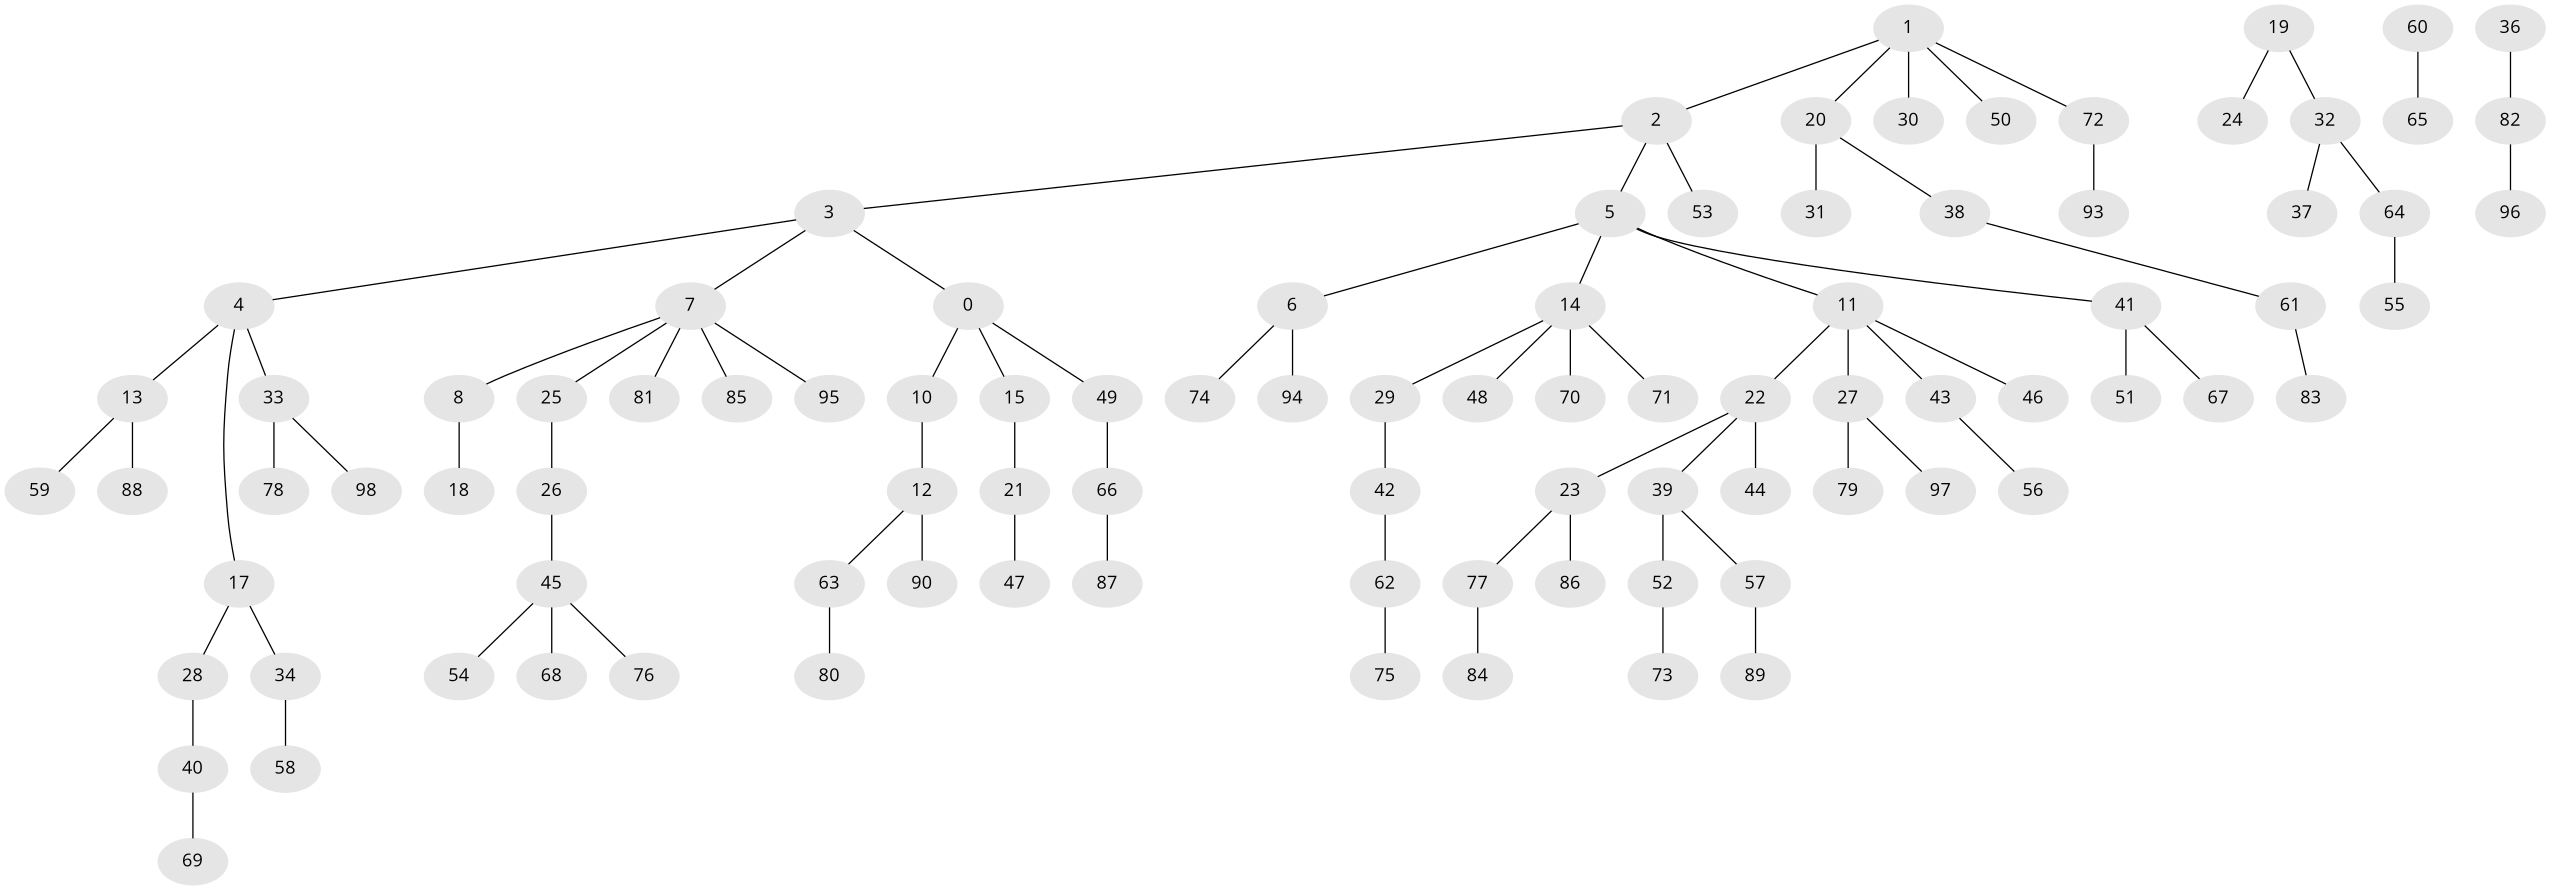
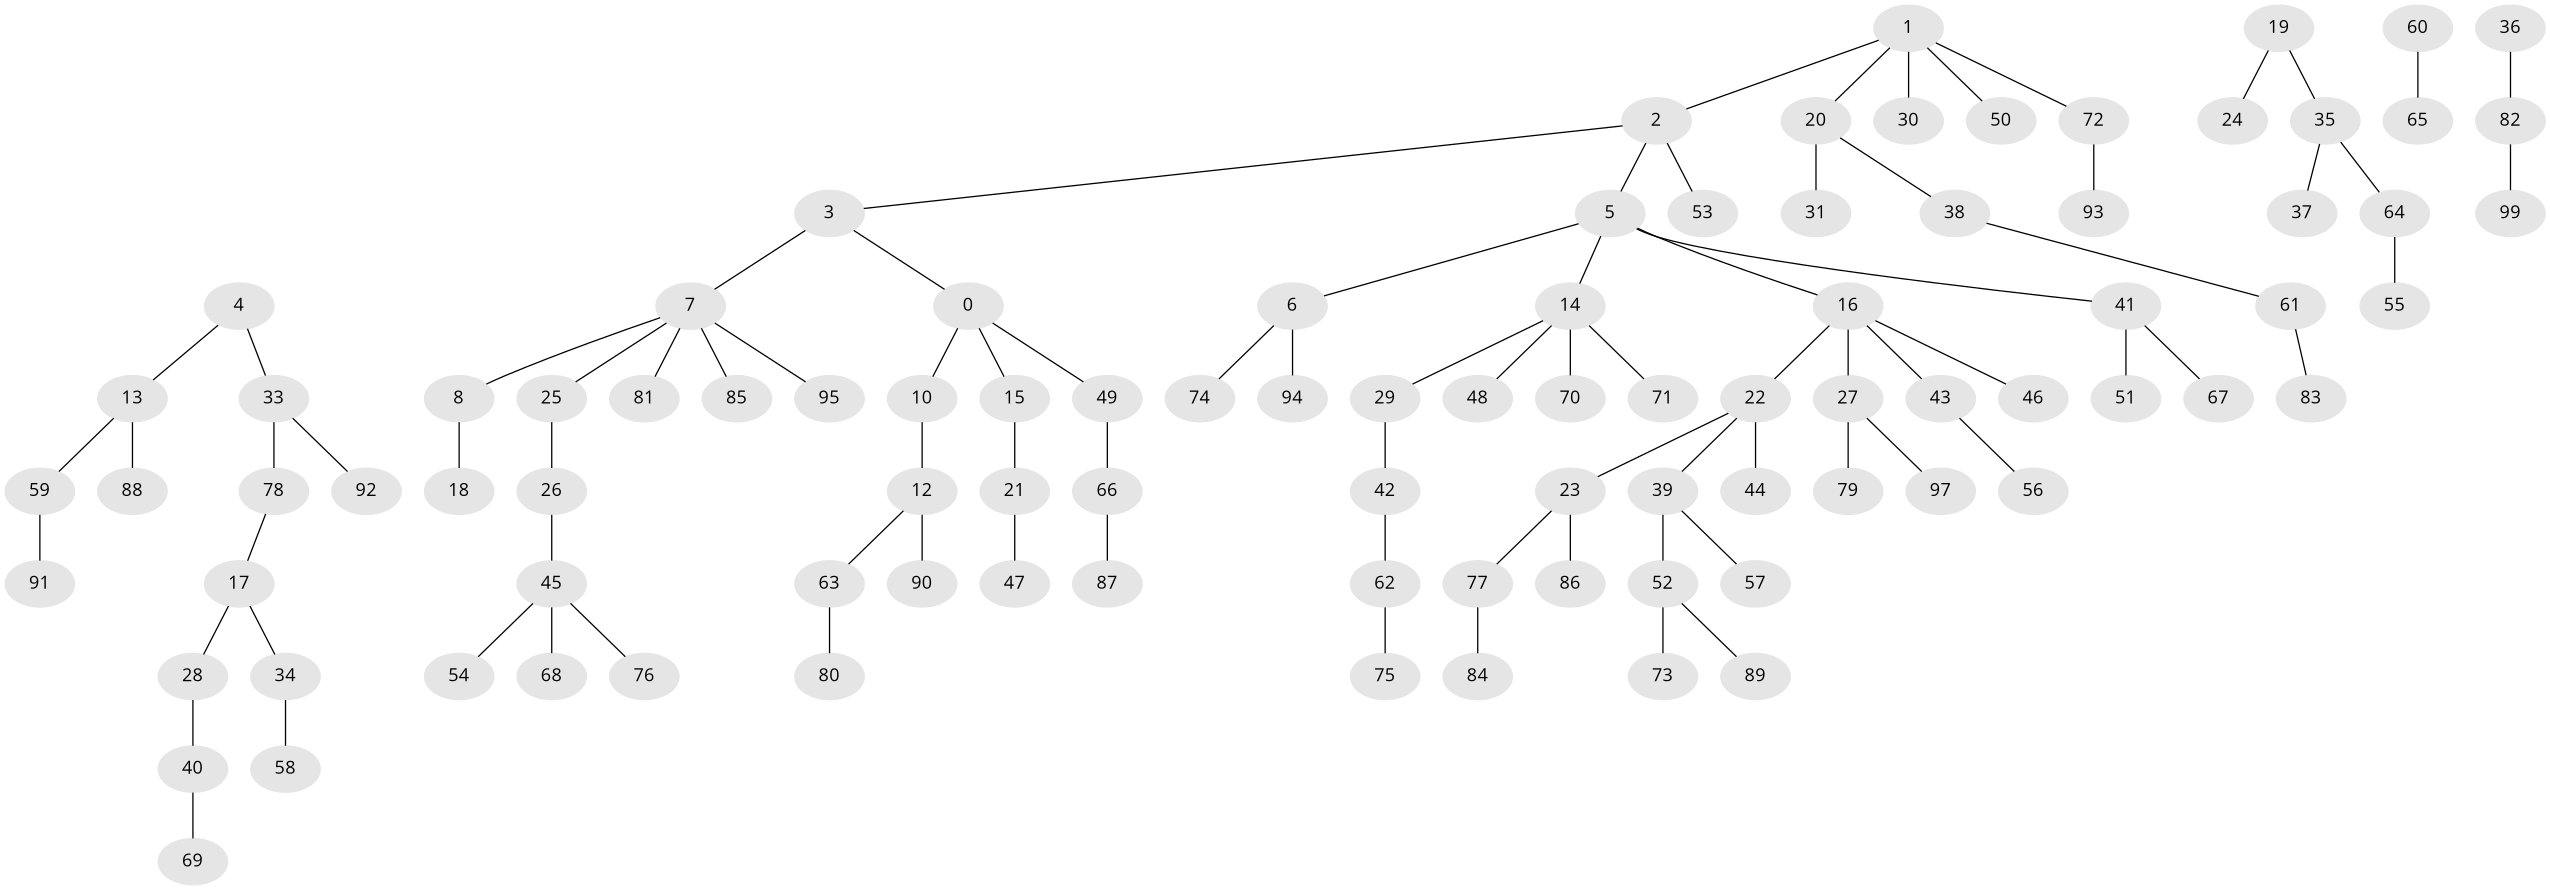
(2325, 121) -> (2325, 121)
(2510, 213) -> (2510, 213)
(534, 260) -> none
(1848, 306) -> (1848, 306)
(224, 445) -> (257, 537)
(367, 491) -> (367, 491)
none -> (40, 584)
(1756, 630) -> (1709, 630)
